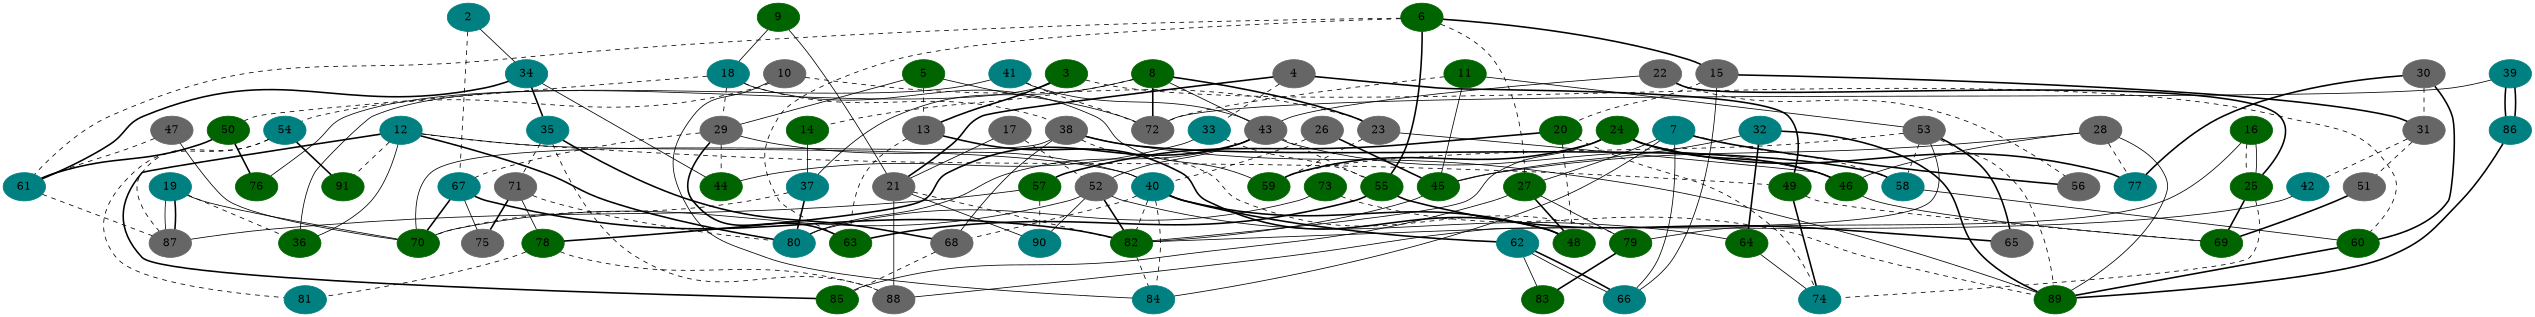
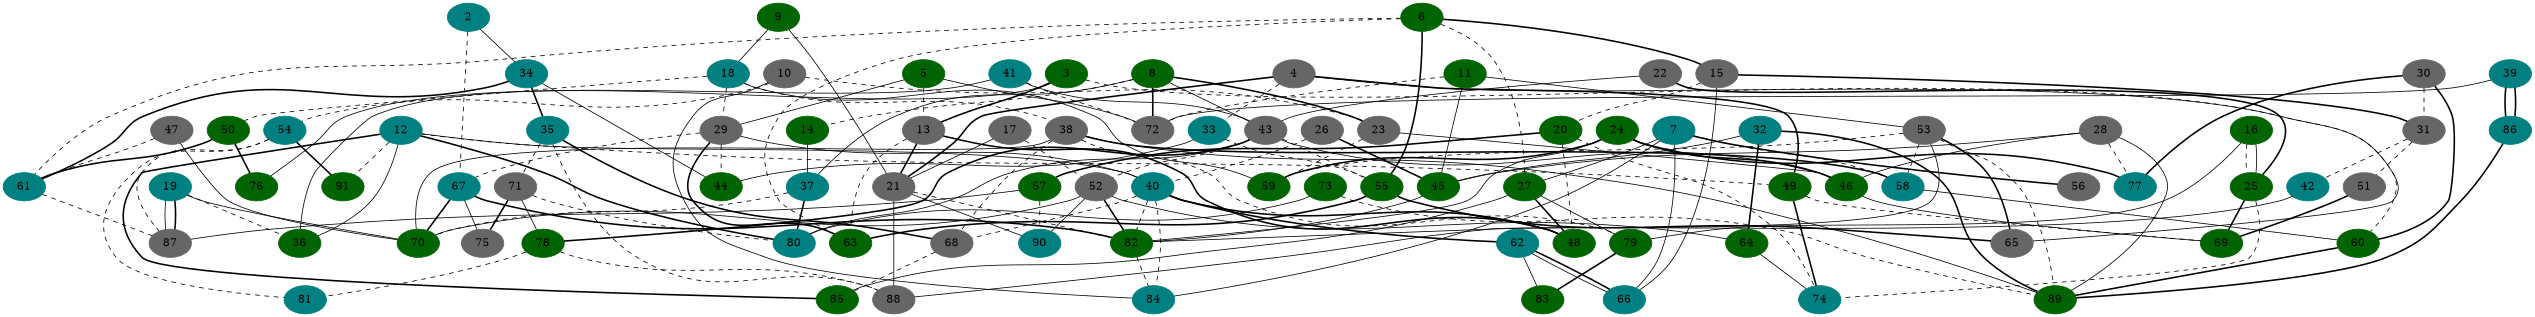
none -> (2060, 93)
(1878, 101) -> none
none -> (909, 159)
(1181, 159) -> (1181, 159)
(1003, 182) -> (1003, 182)
